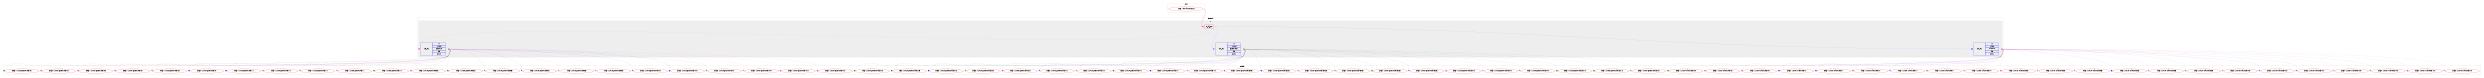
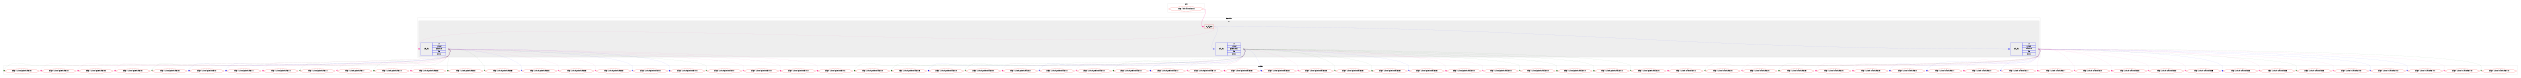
none -> (1723, 71)
